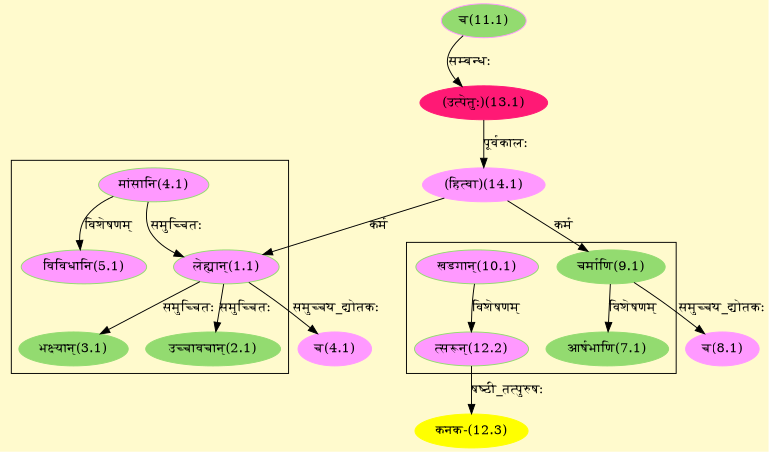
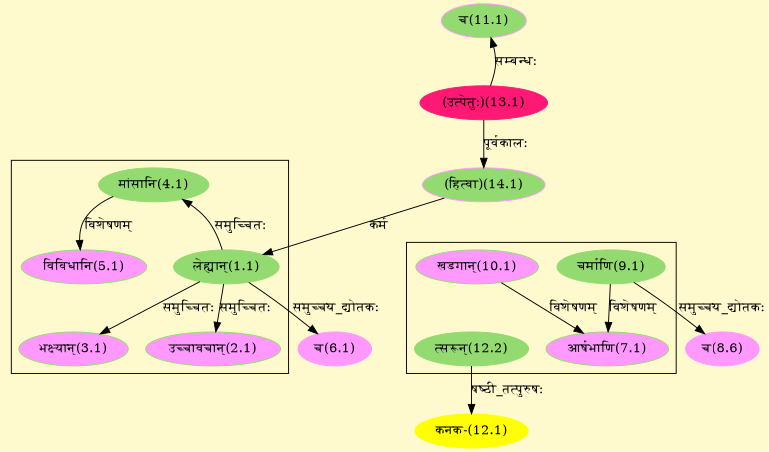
(448, 56) -> (495, 67)
(154, 185) -> (154, 185)
(484, 185) -> (484, 185)
(544, 224) -> none
(151, 233) -> (211, 224)
(226, 267) -> (226, 267)
(472, 303) -> (538, 306)
(74, 349) -> (74, 349)
(213, 349) -> (213, 349)
(335, 349) -> (335, 349)
(472, 349) -> (472, 349)
(607, 349) -> (607, 349)
(722, 349) -> (722, 349)
(472, 431) -> (472, 431)
